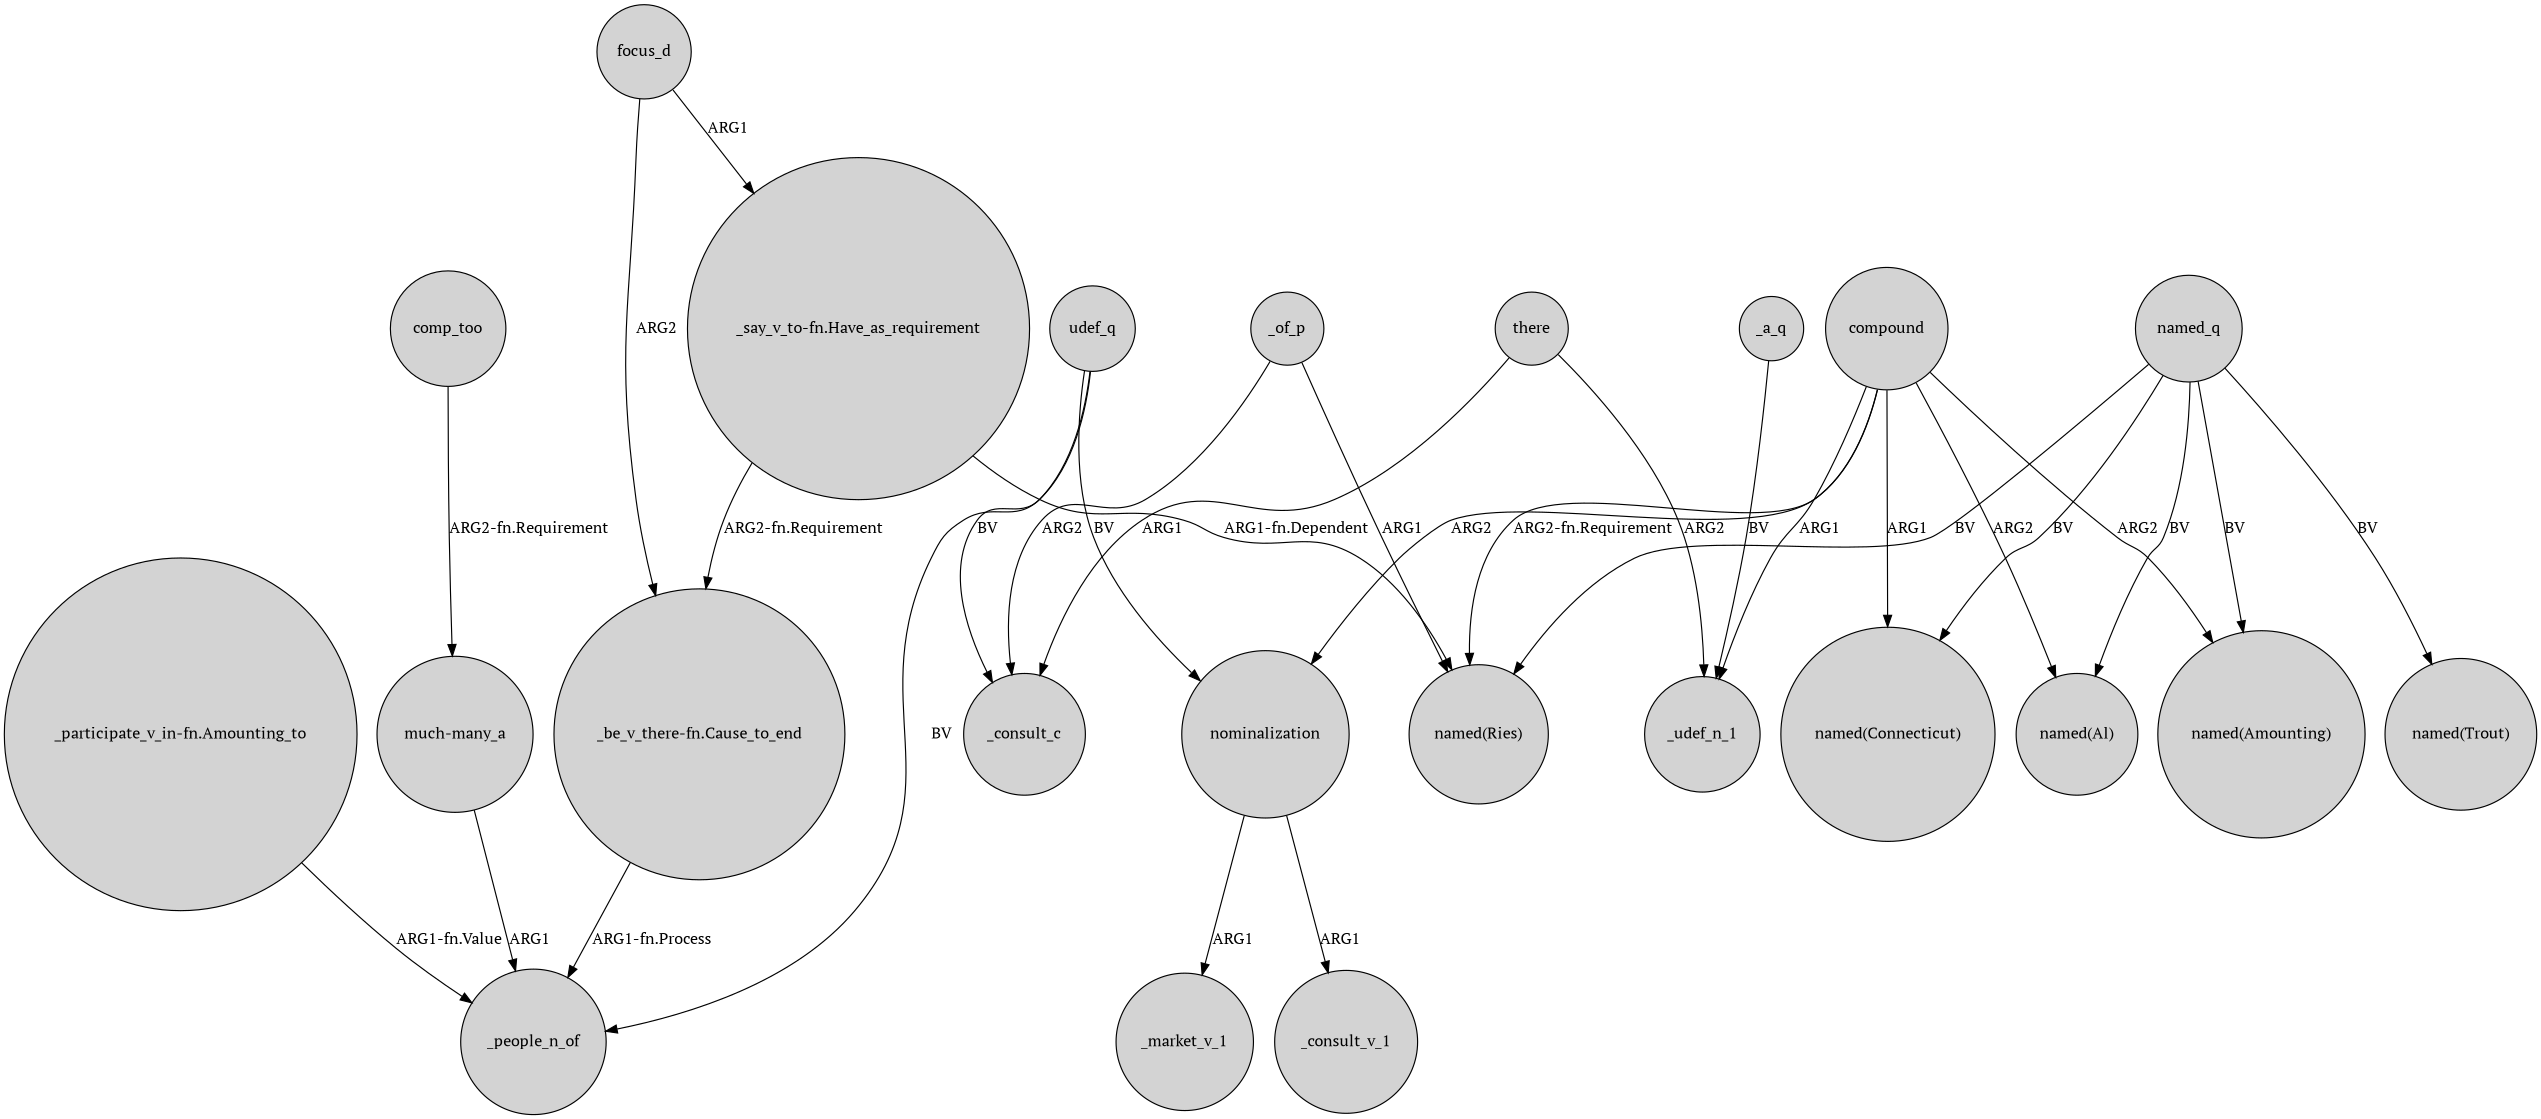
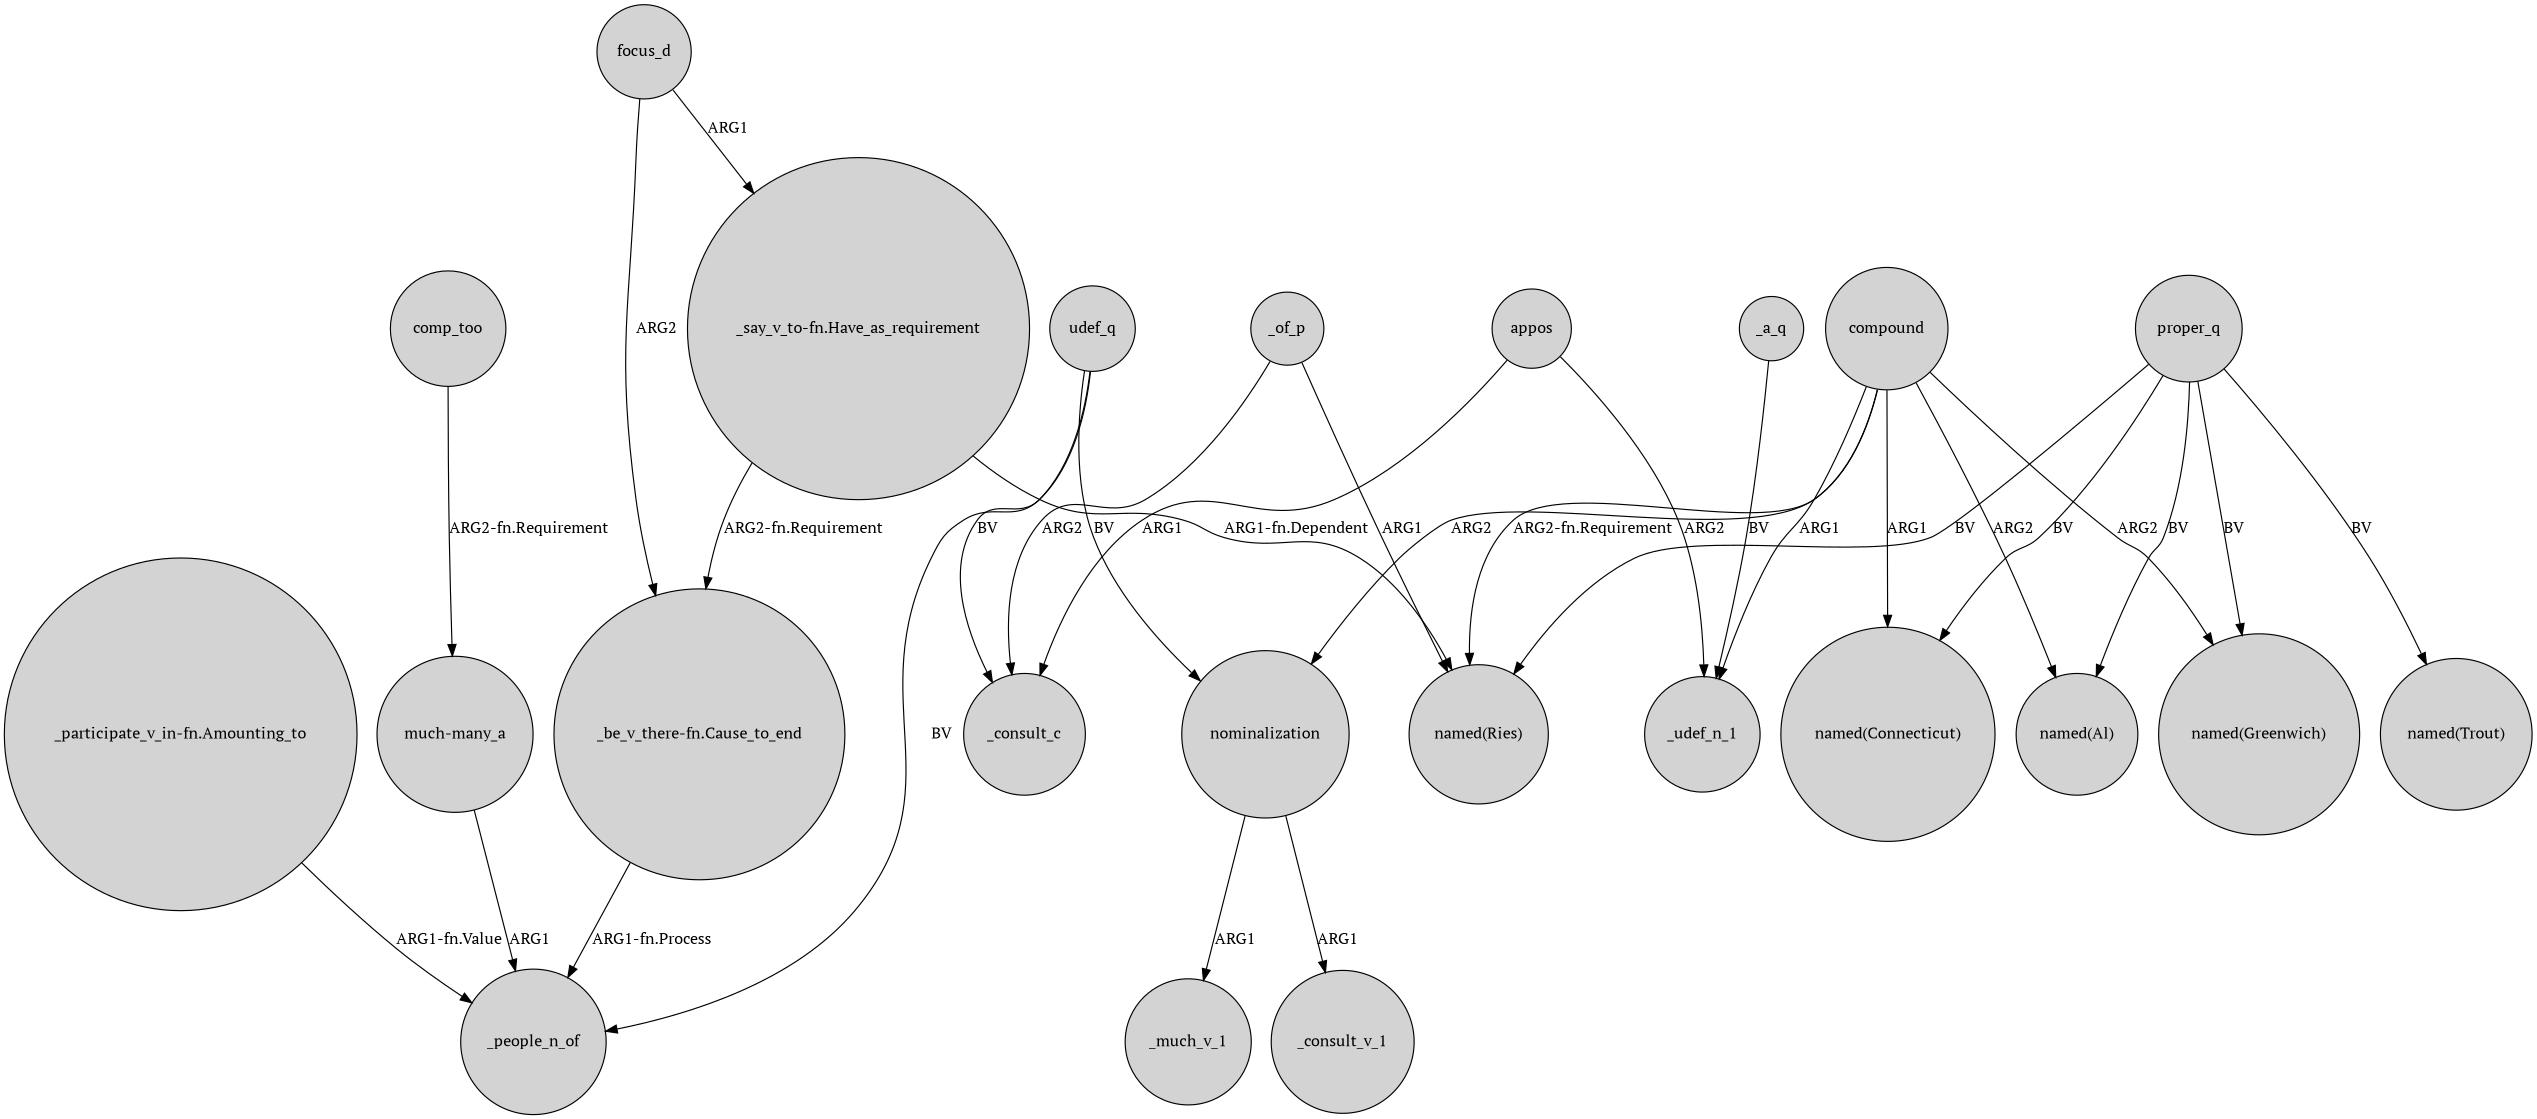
(1532, 329) -> (1532, 329)
(2189, 329) -> (2189, 329)
(2261, 734) -> (2259, 734)
(1185, 1042) -> (1188, 1042)
